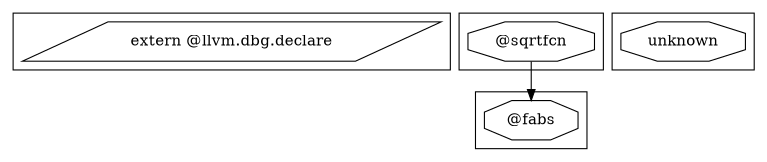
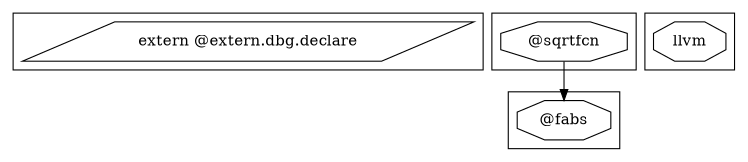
(232, 42) -> (248, 42)
(683, 42) -> (690, 42)
